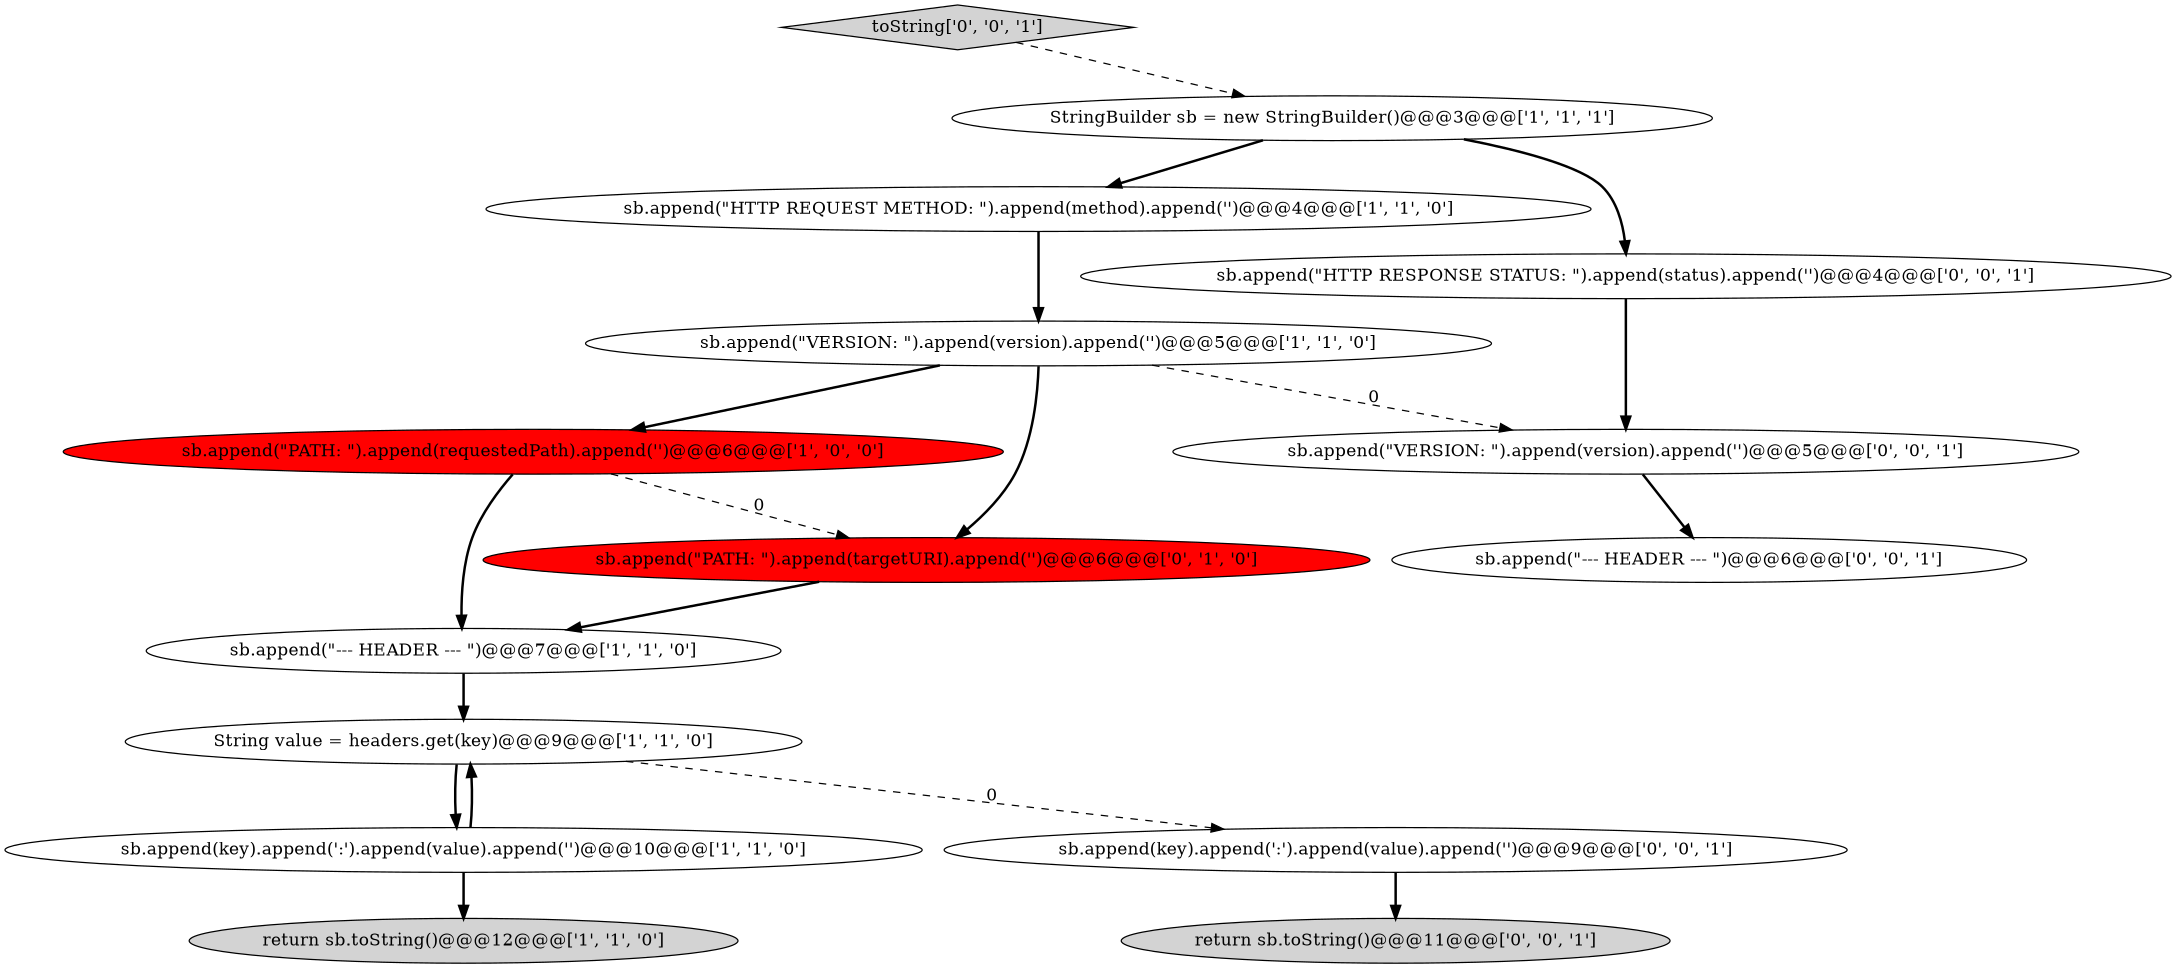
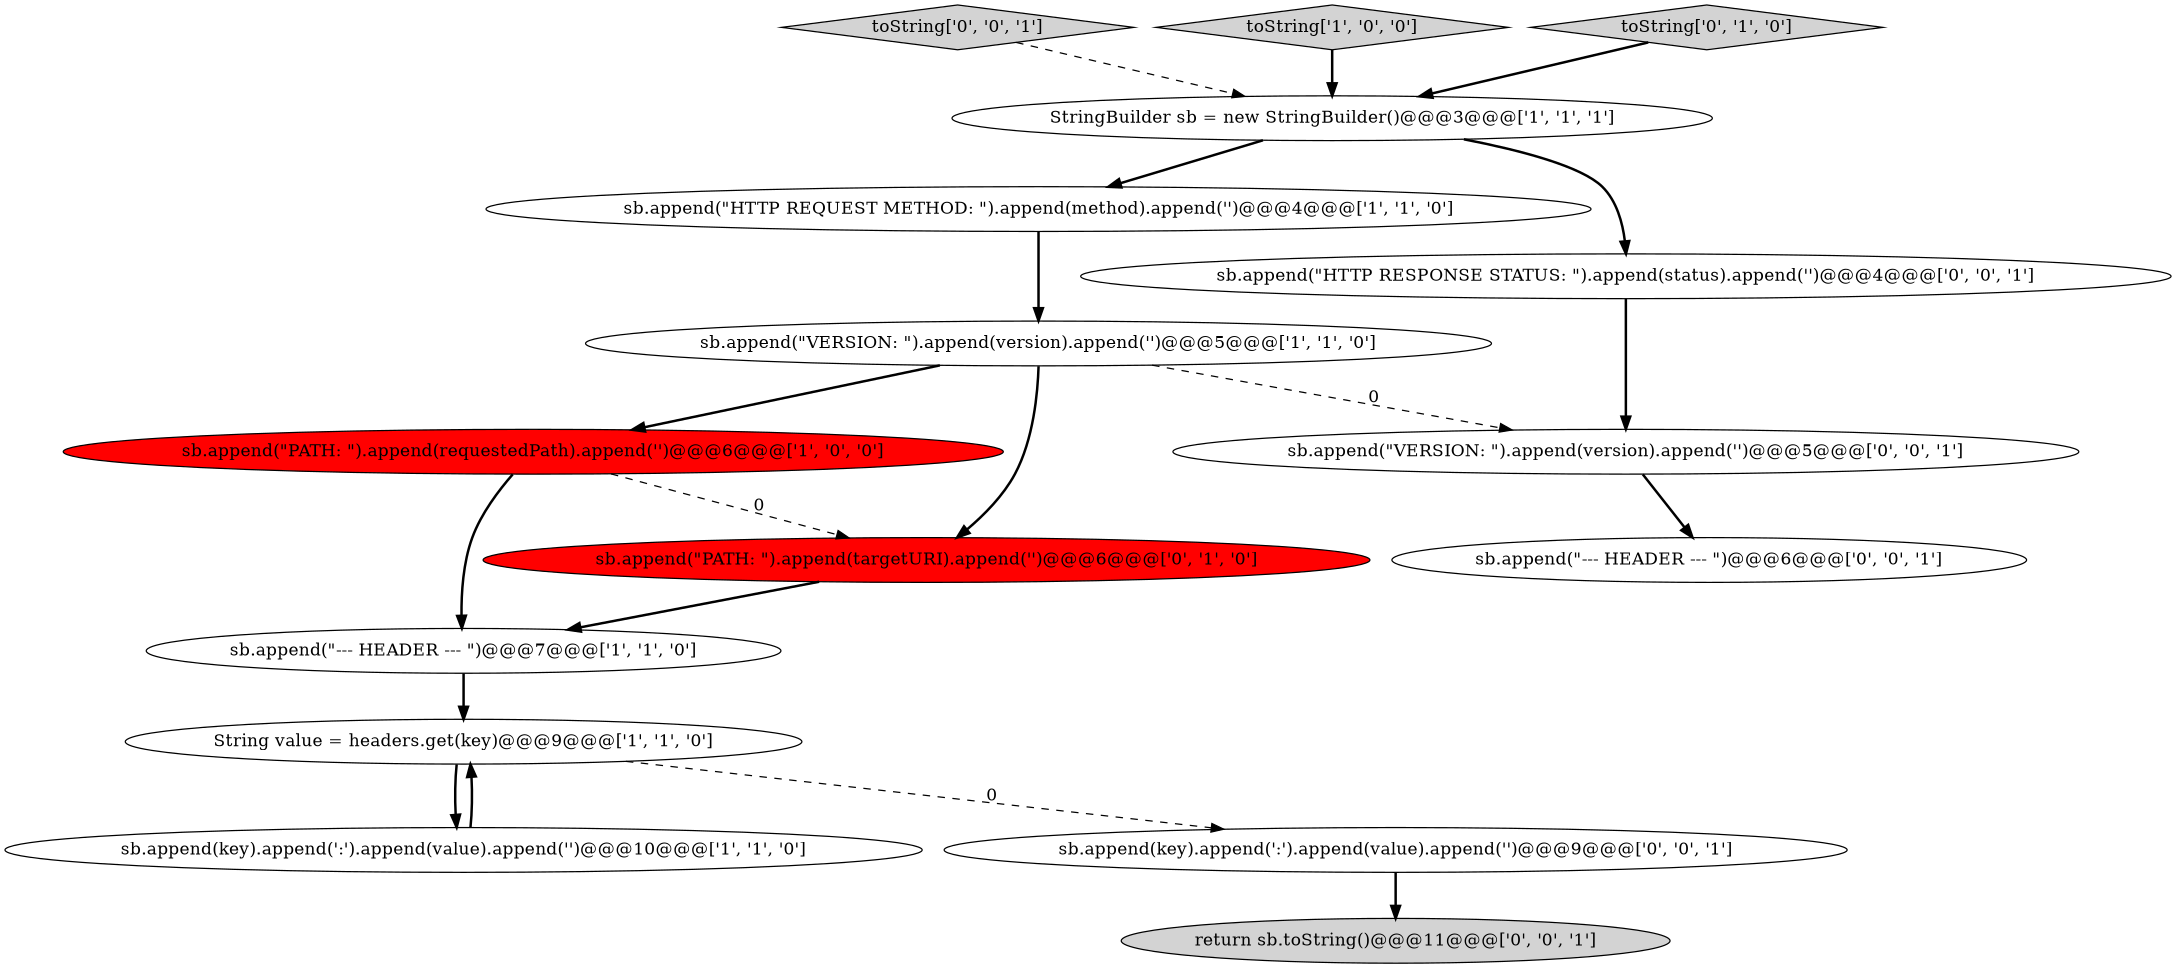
none -> (1332, 27)
none -> (1707, 27)
(464, 941) -> none
